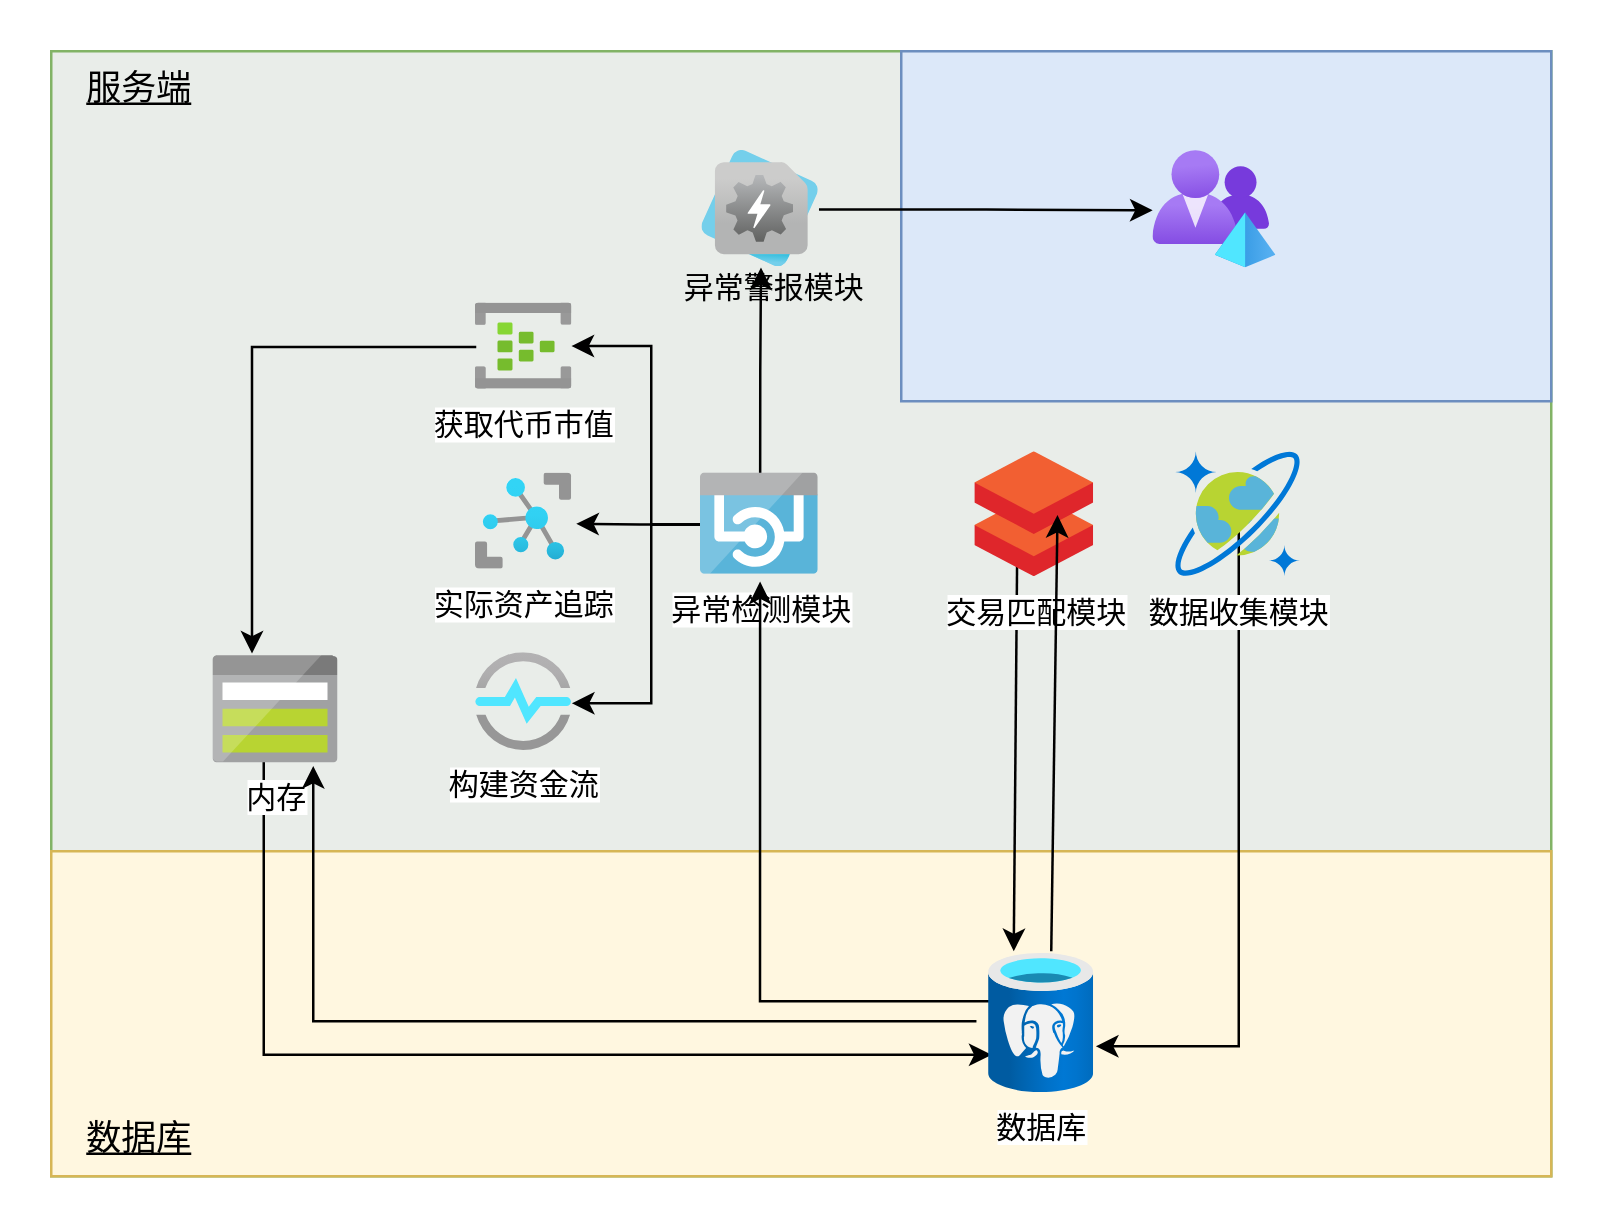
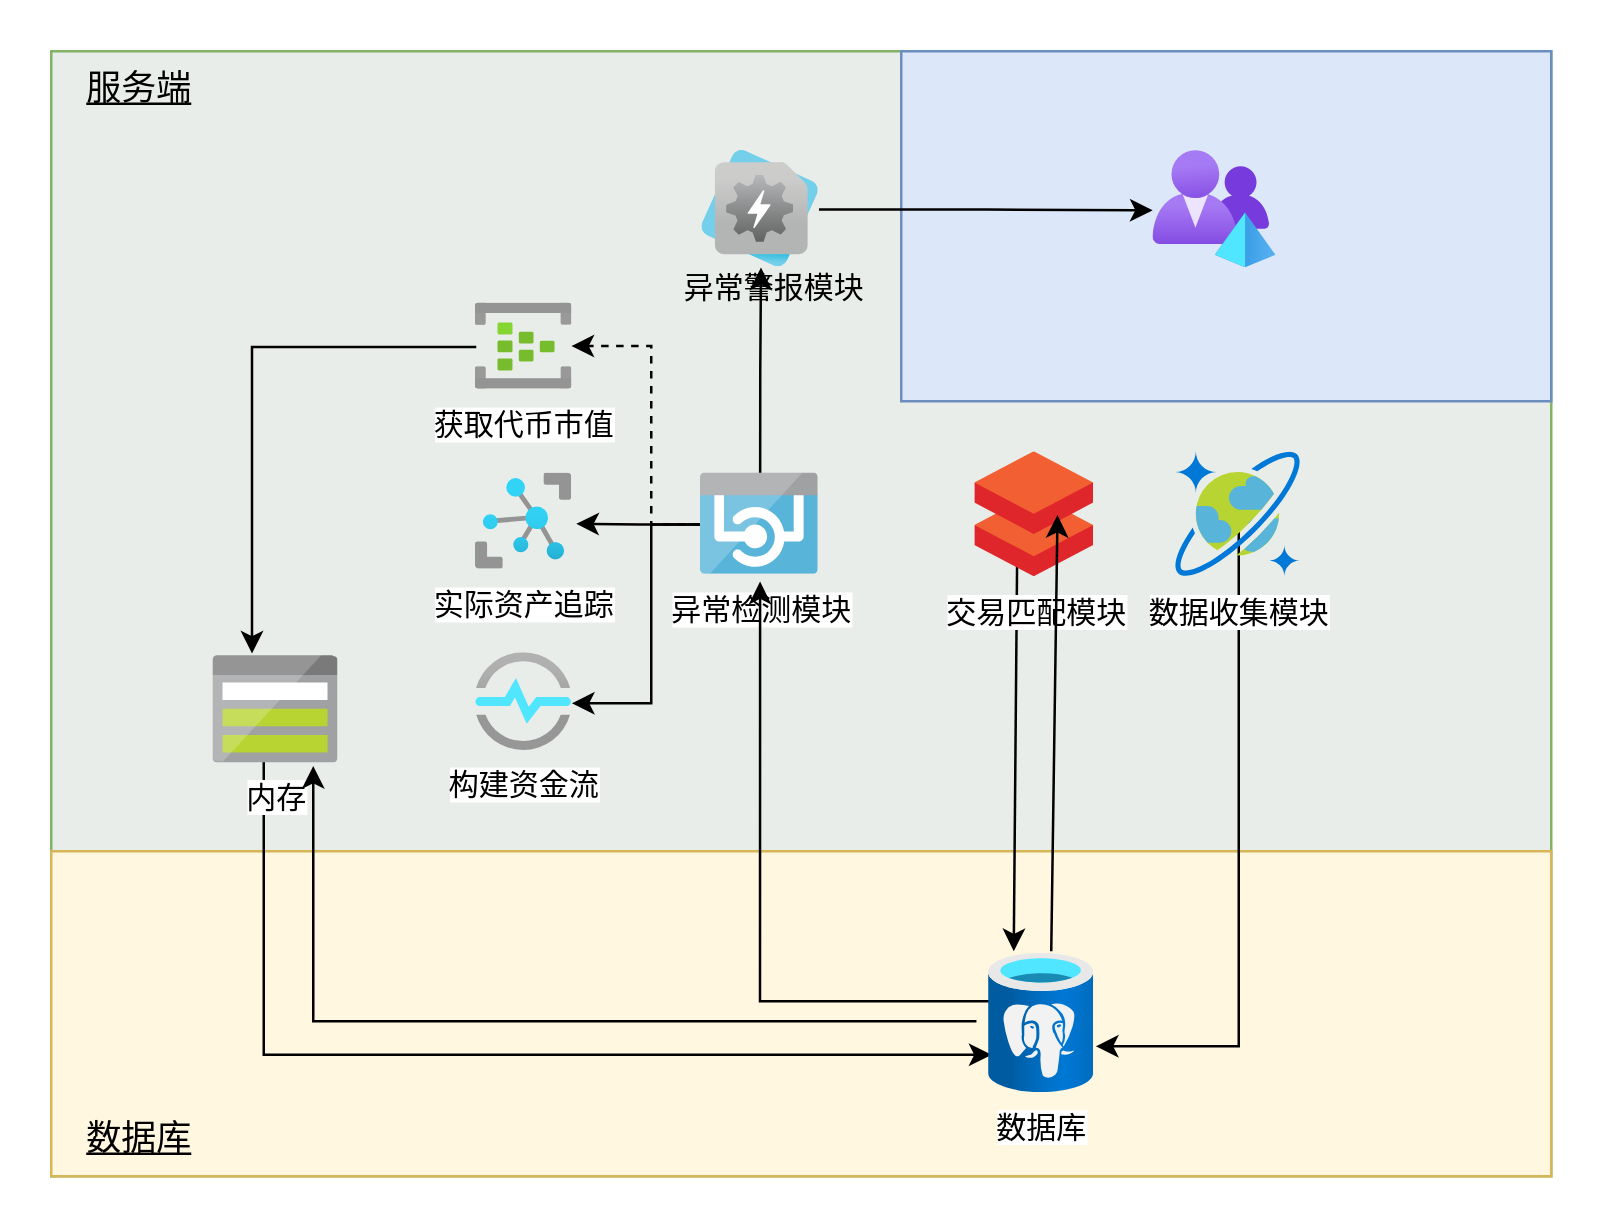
(651, 402) -> (651, 402)
